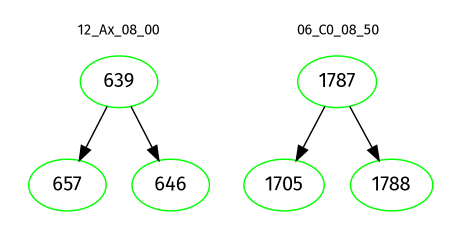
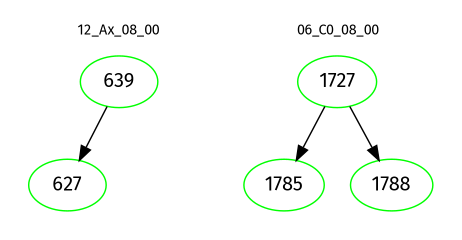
(339, 31) -> (339, 31)
(337, 82) -> (337, 82)
(67, 185) -> (67, 185)
(171, 185) -> none
(284, 185) -> (284, 185)
